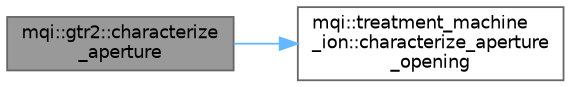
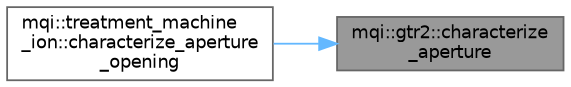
(257, 44) -> (296, 44)
